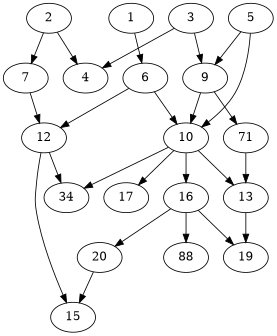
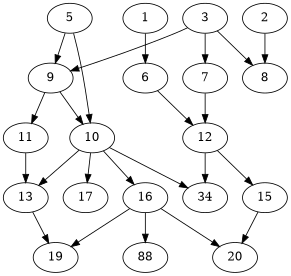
(39, 44) -> (205, 44)
(86, 78) -> (265, 78)
(163, 104) -> none
(246, 138) -> (26, 138)
(88, 284) -> (252, 224)
